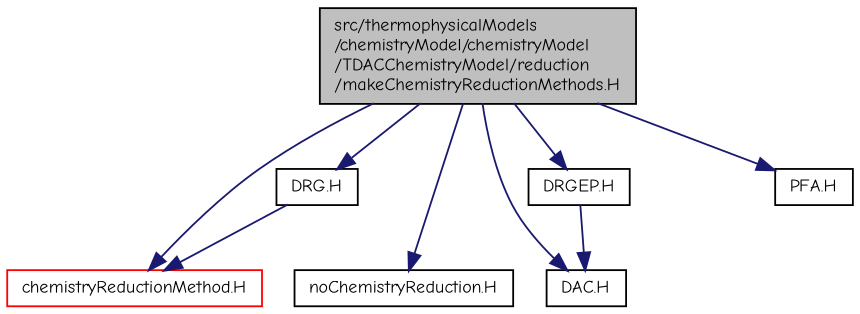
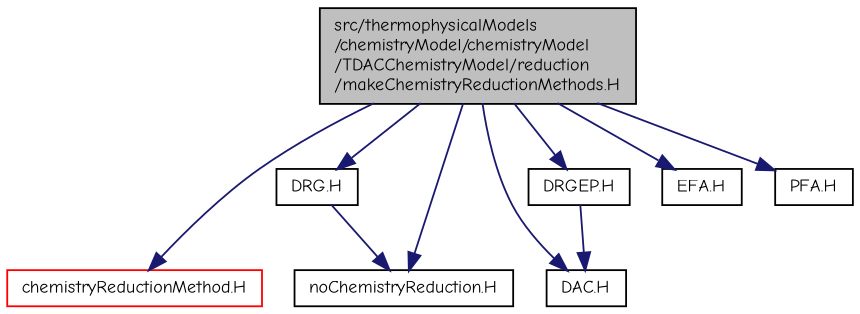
none -> (702, 187)
(234, 233) -> (355, 231)
